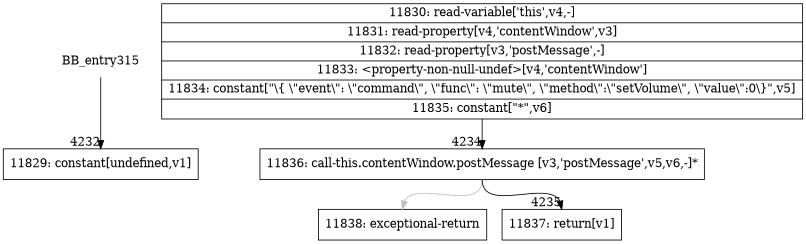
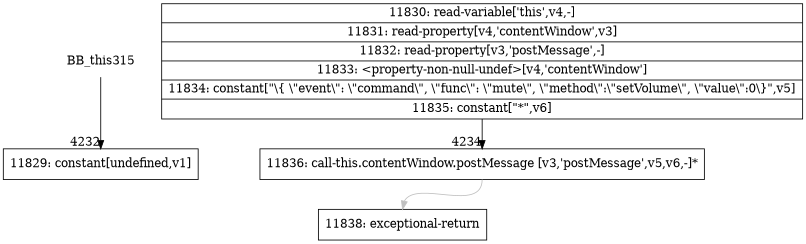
(101, 61) -> (101, 61)
(562, 225) -> none
